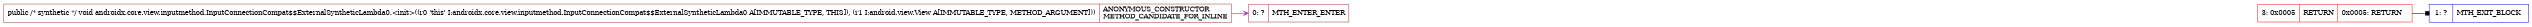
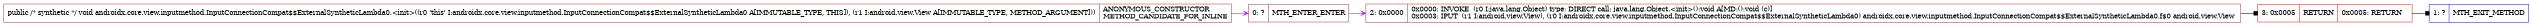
none -> (1803, 13)
(2489, 13) -> (2489, 13)
